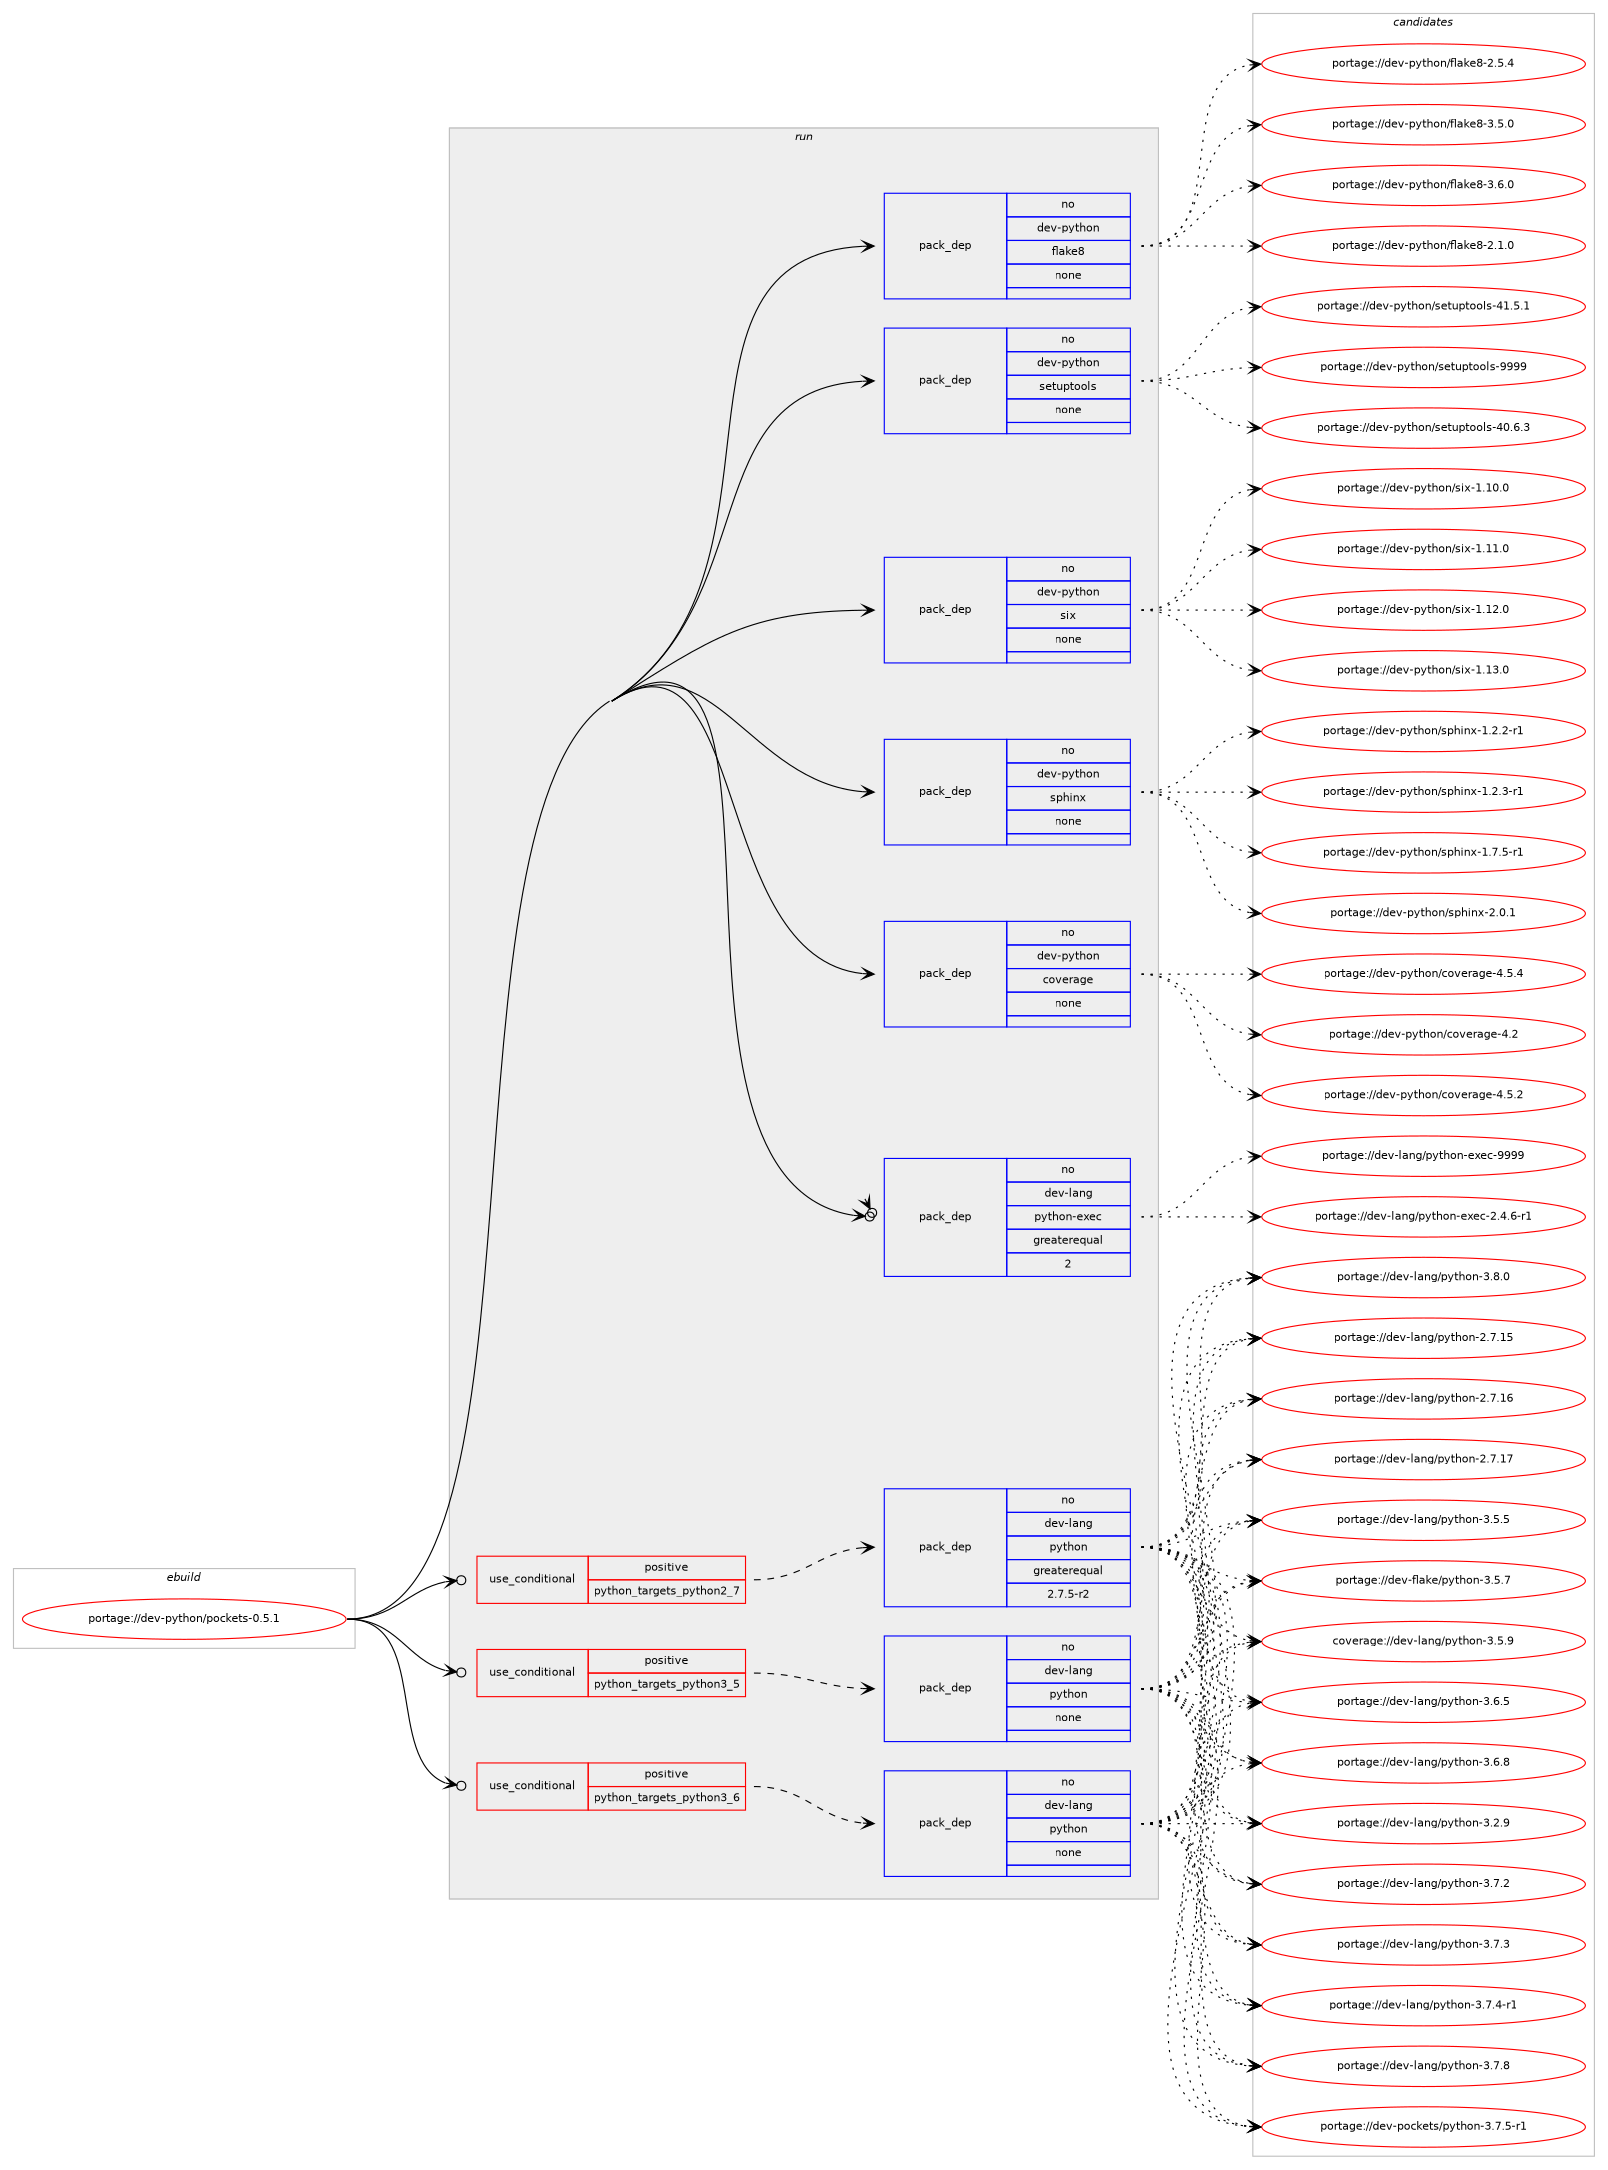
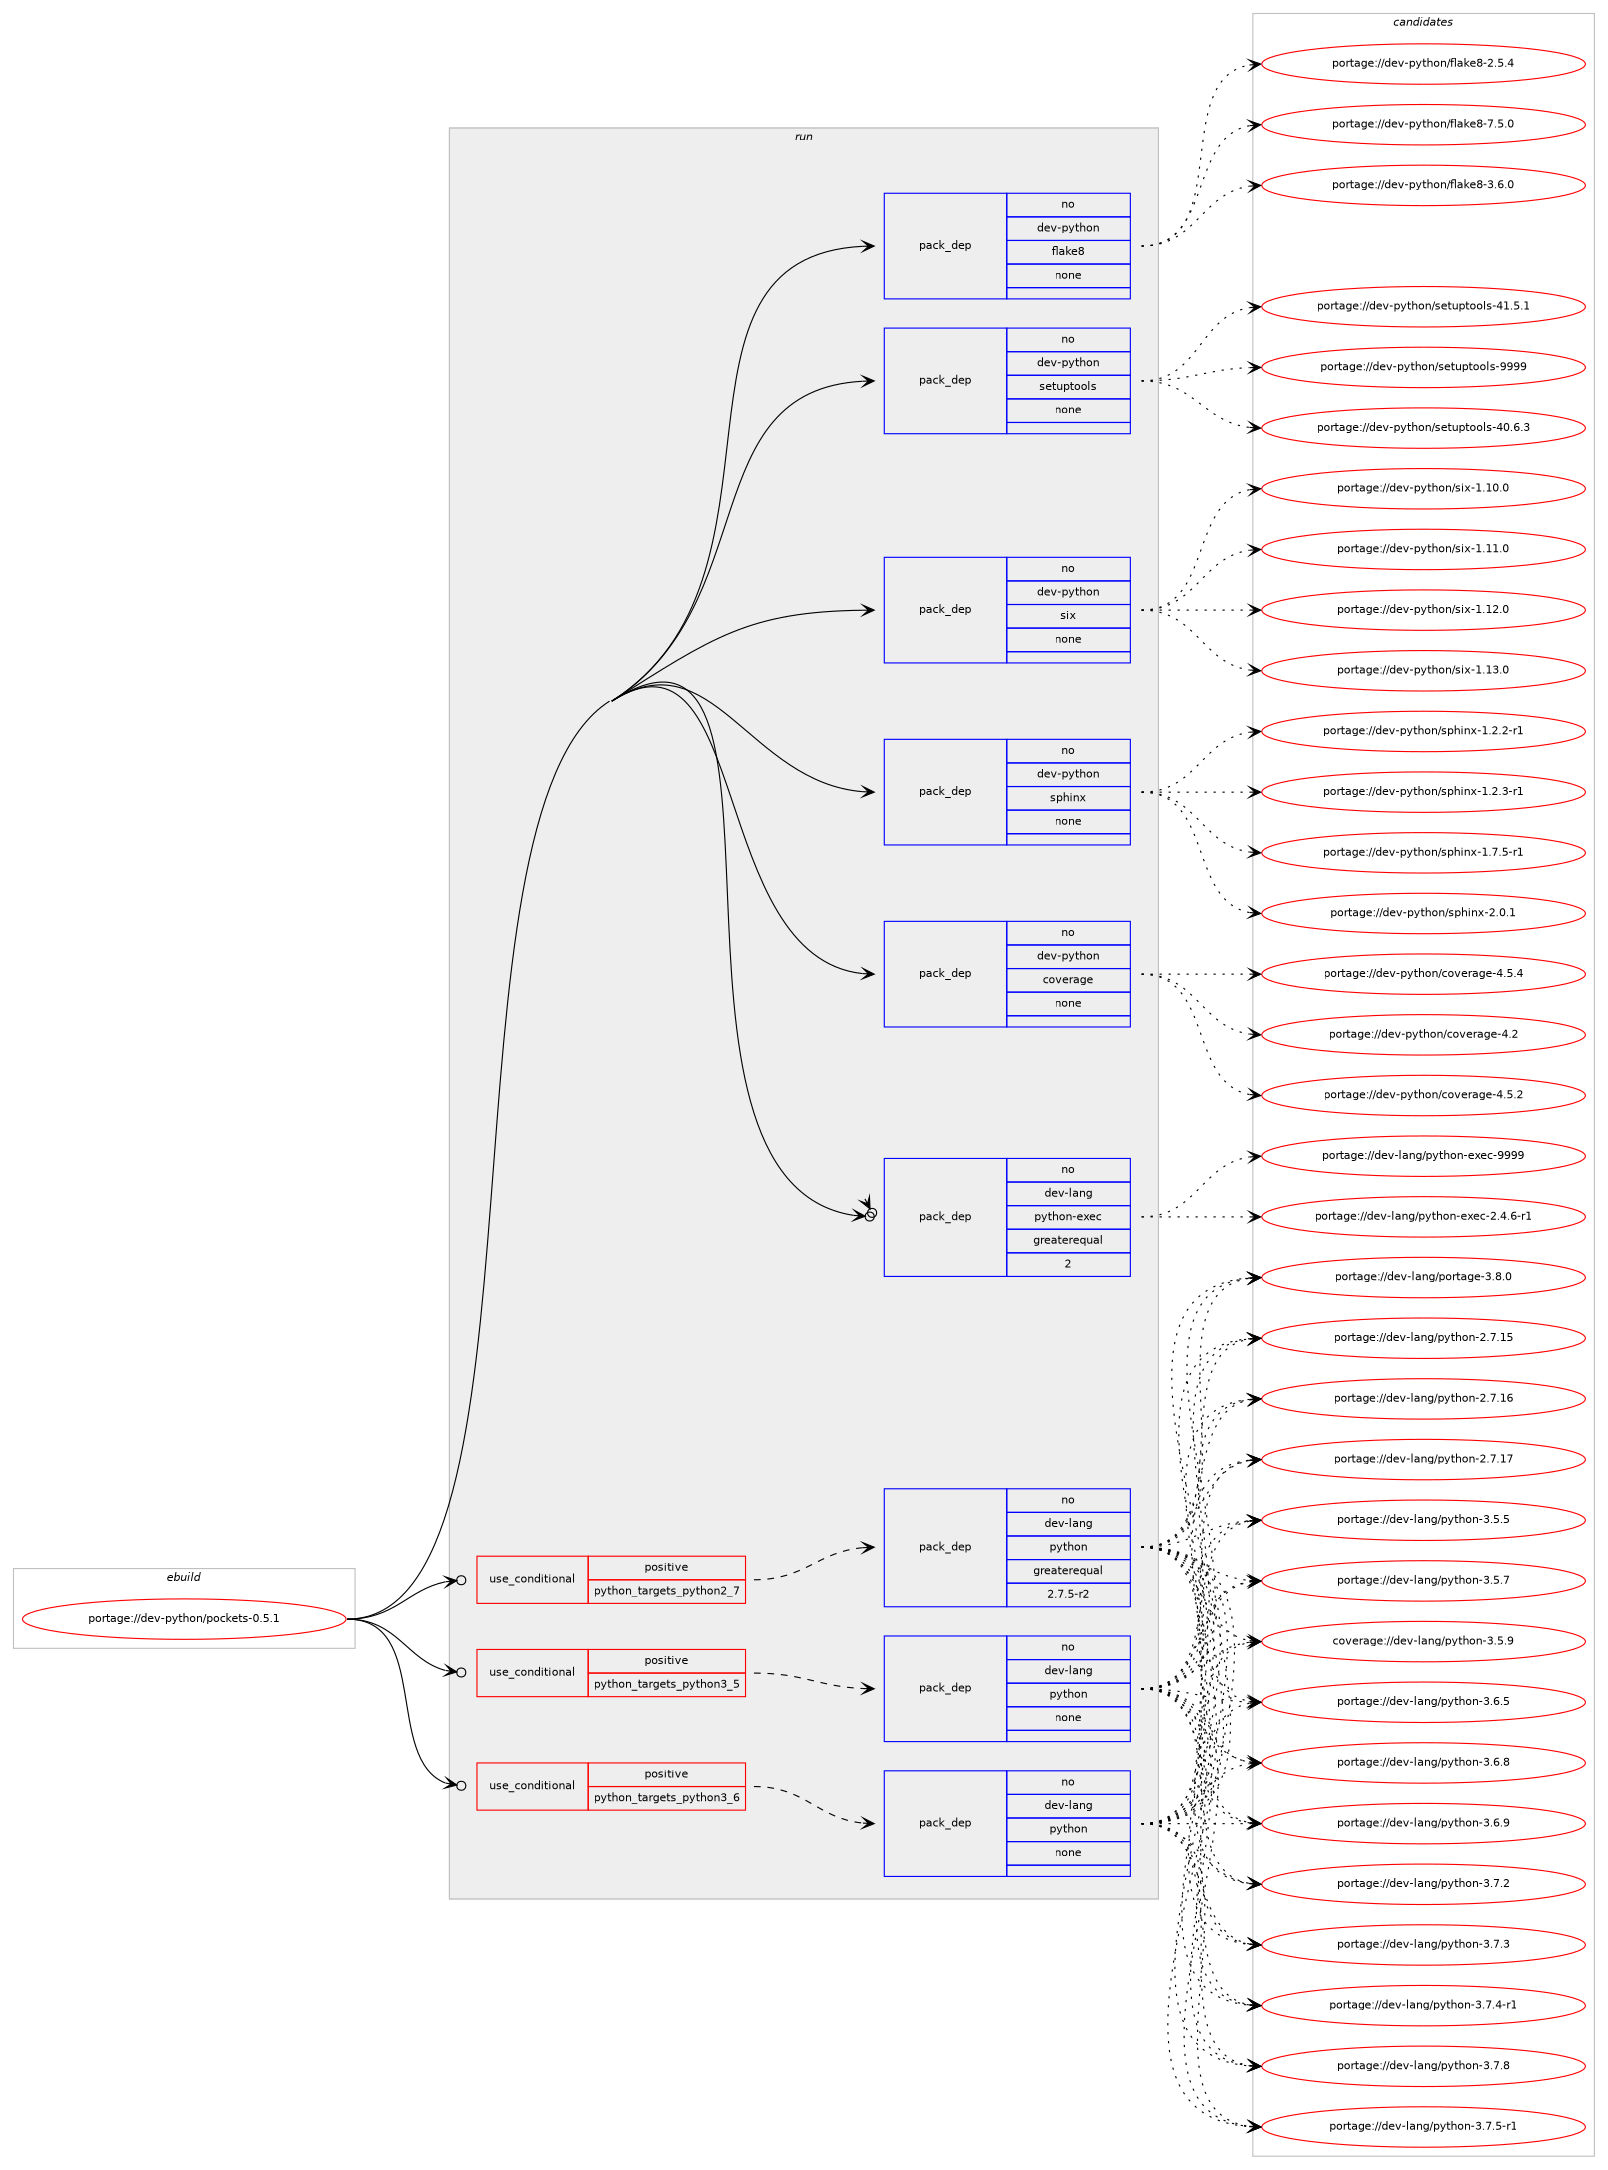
(1424, 125) -> (1424, 125)
(1424, 246) -> none
(1424, 1278) -> (1424, 1278)
(1424, 1581) -> (1424, 1581)
(1424, 1824) -> (1424, 1824)
(1424, 2127) -> (1424, 2127)
